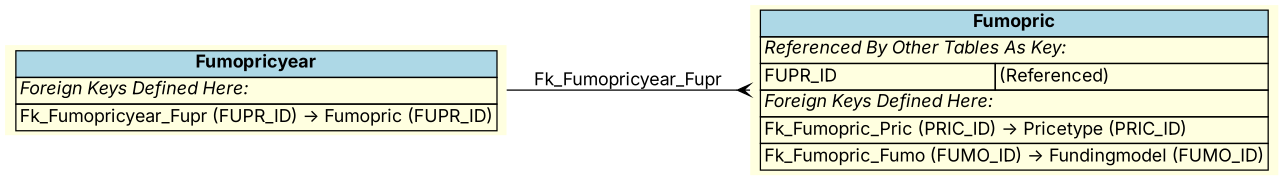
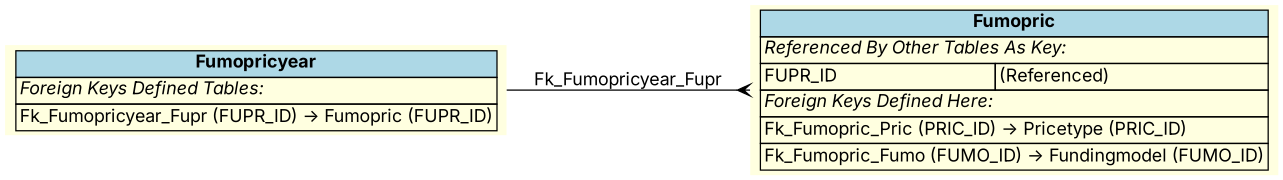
(135, 89) -> (142, 89)
